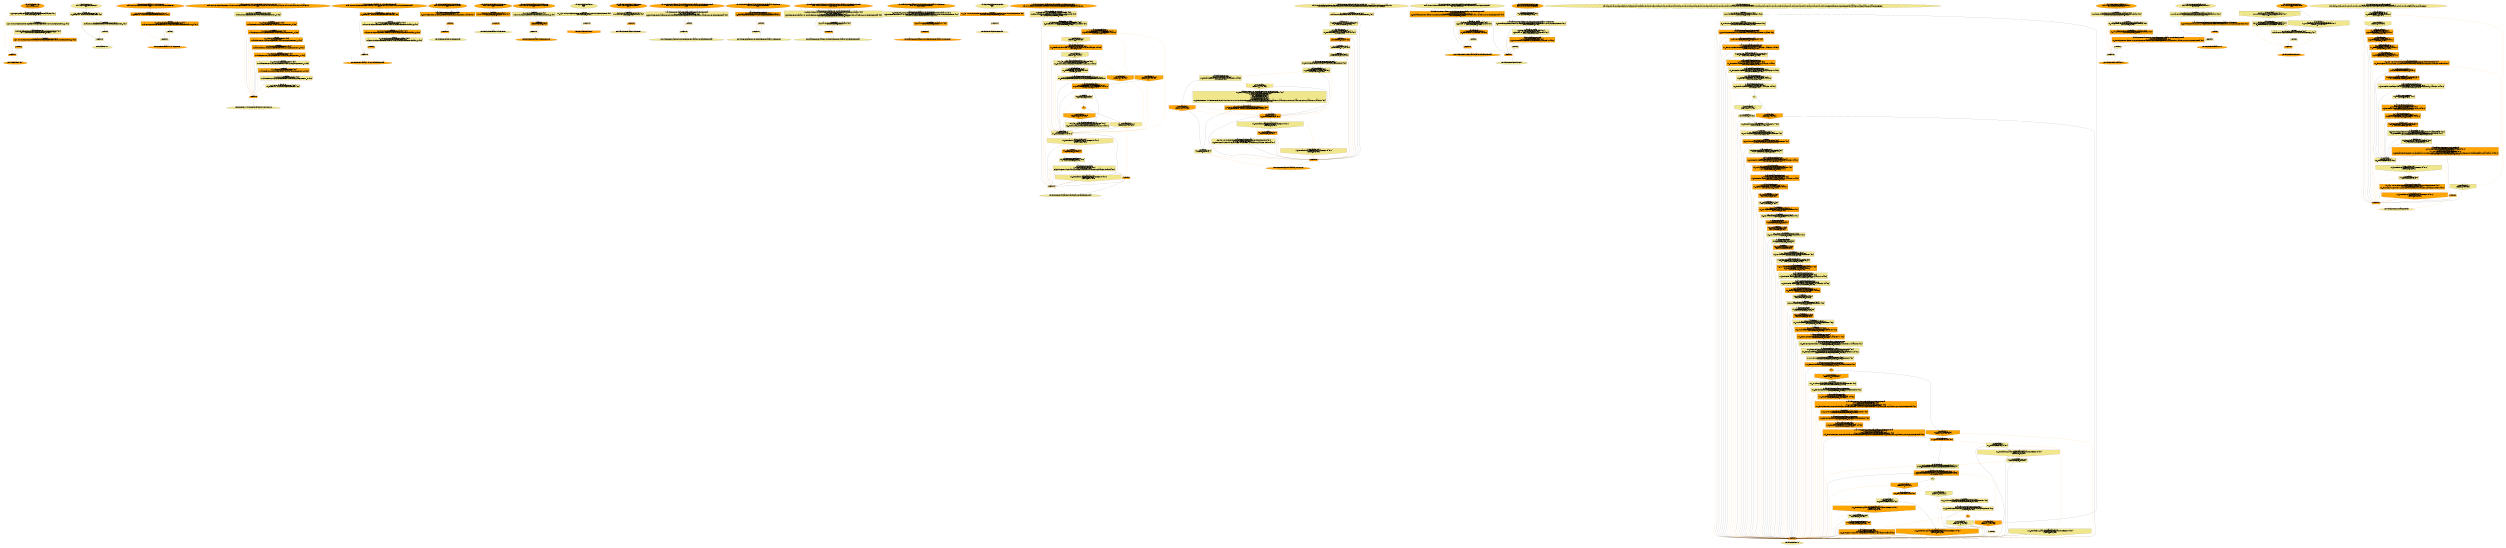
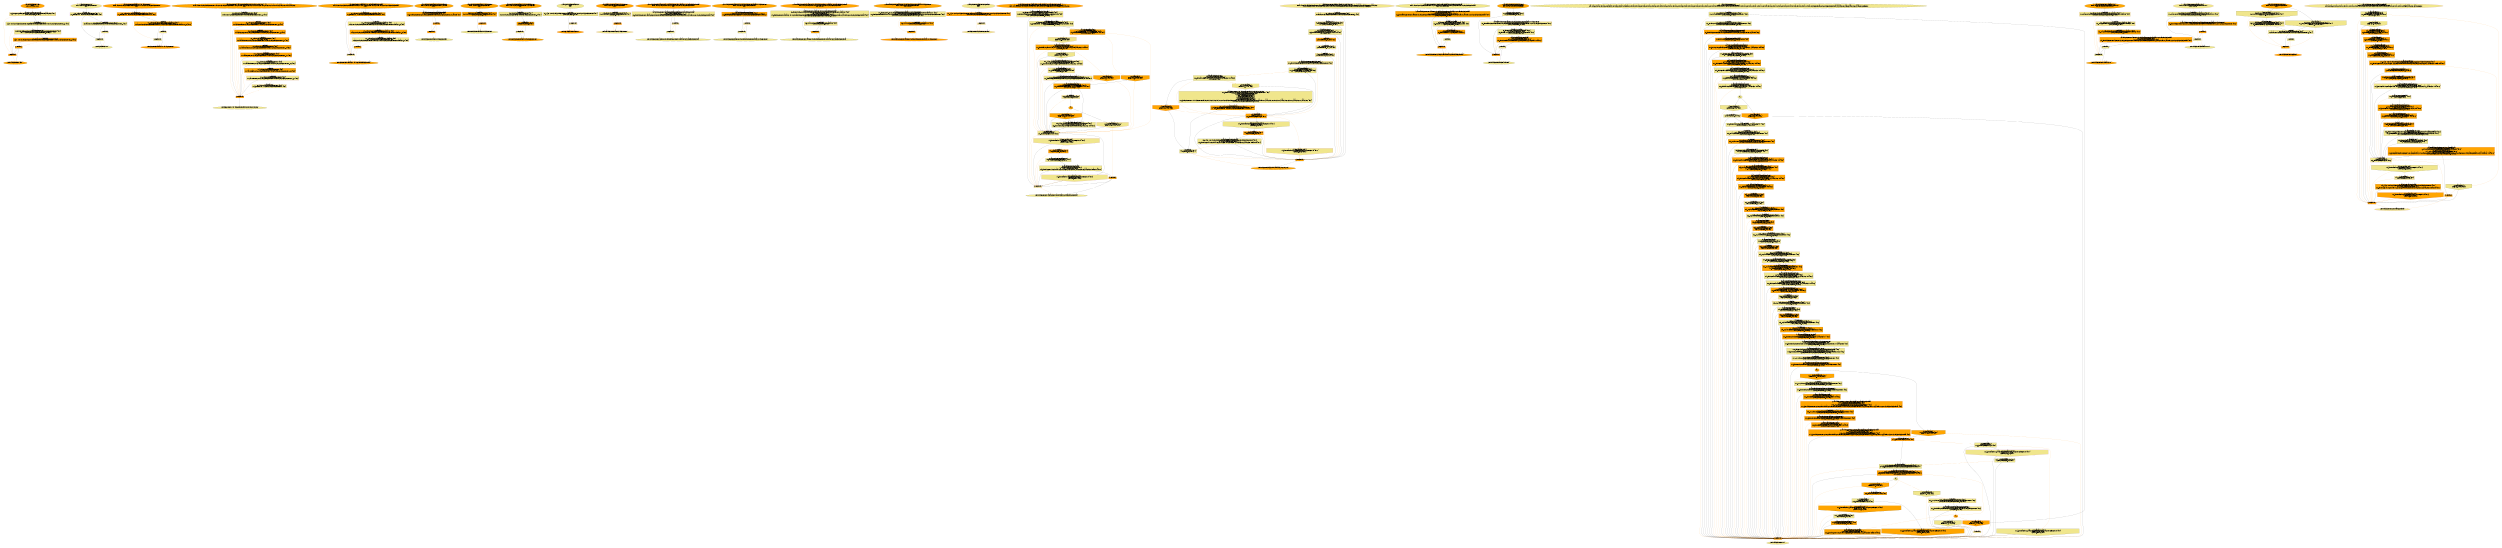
(584, 32) -> (570, 32)
(2212, 47) -> (2200, 47)
